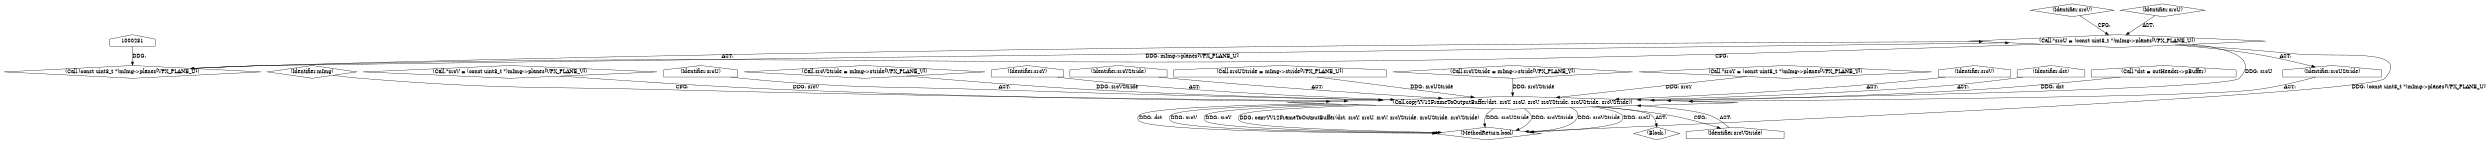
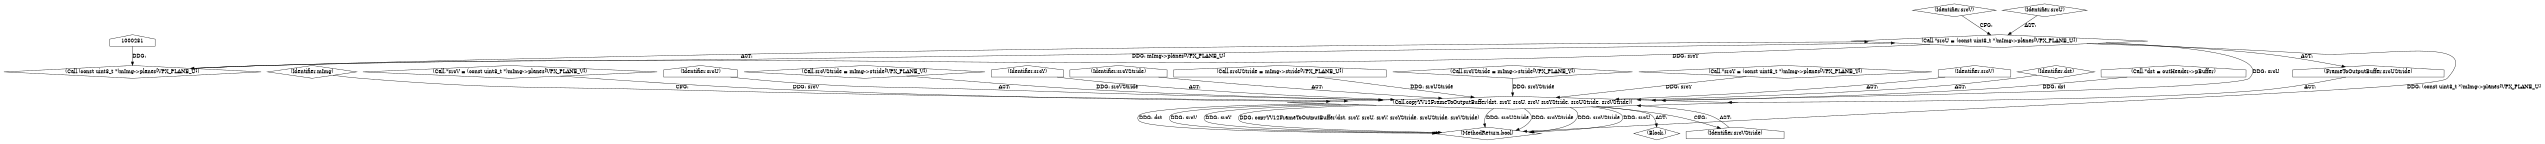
(1723, 56) -> (1686, 56)
(2051, 72) -> (2056, 72)
(2332, 72) -> (2368, 72)
